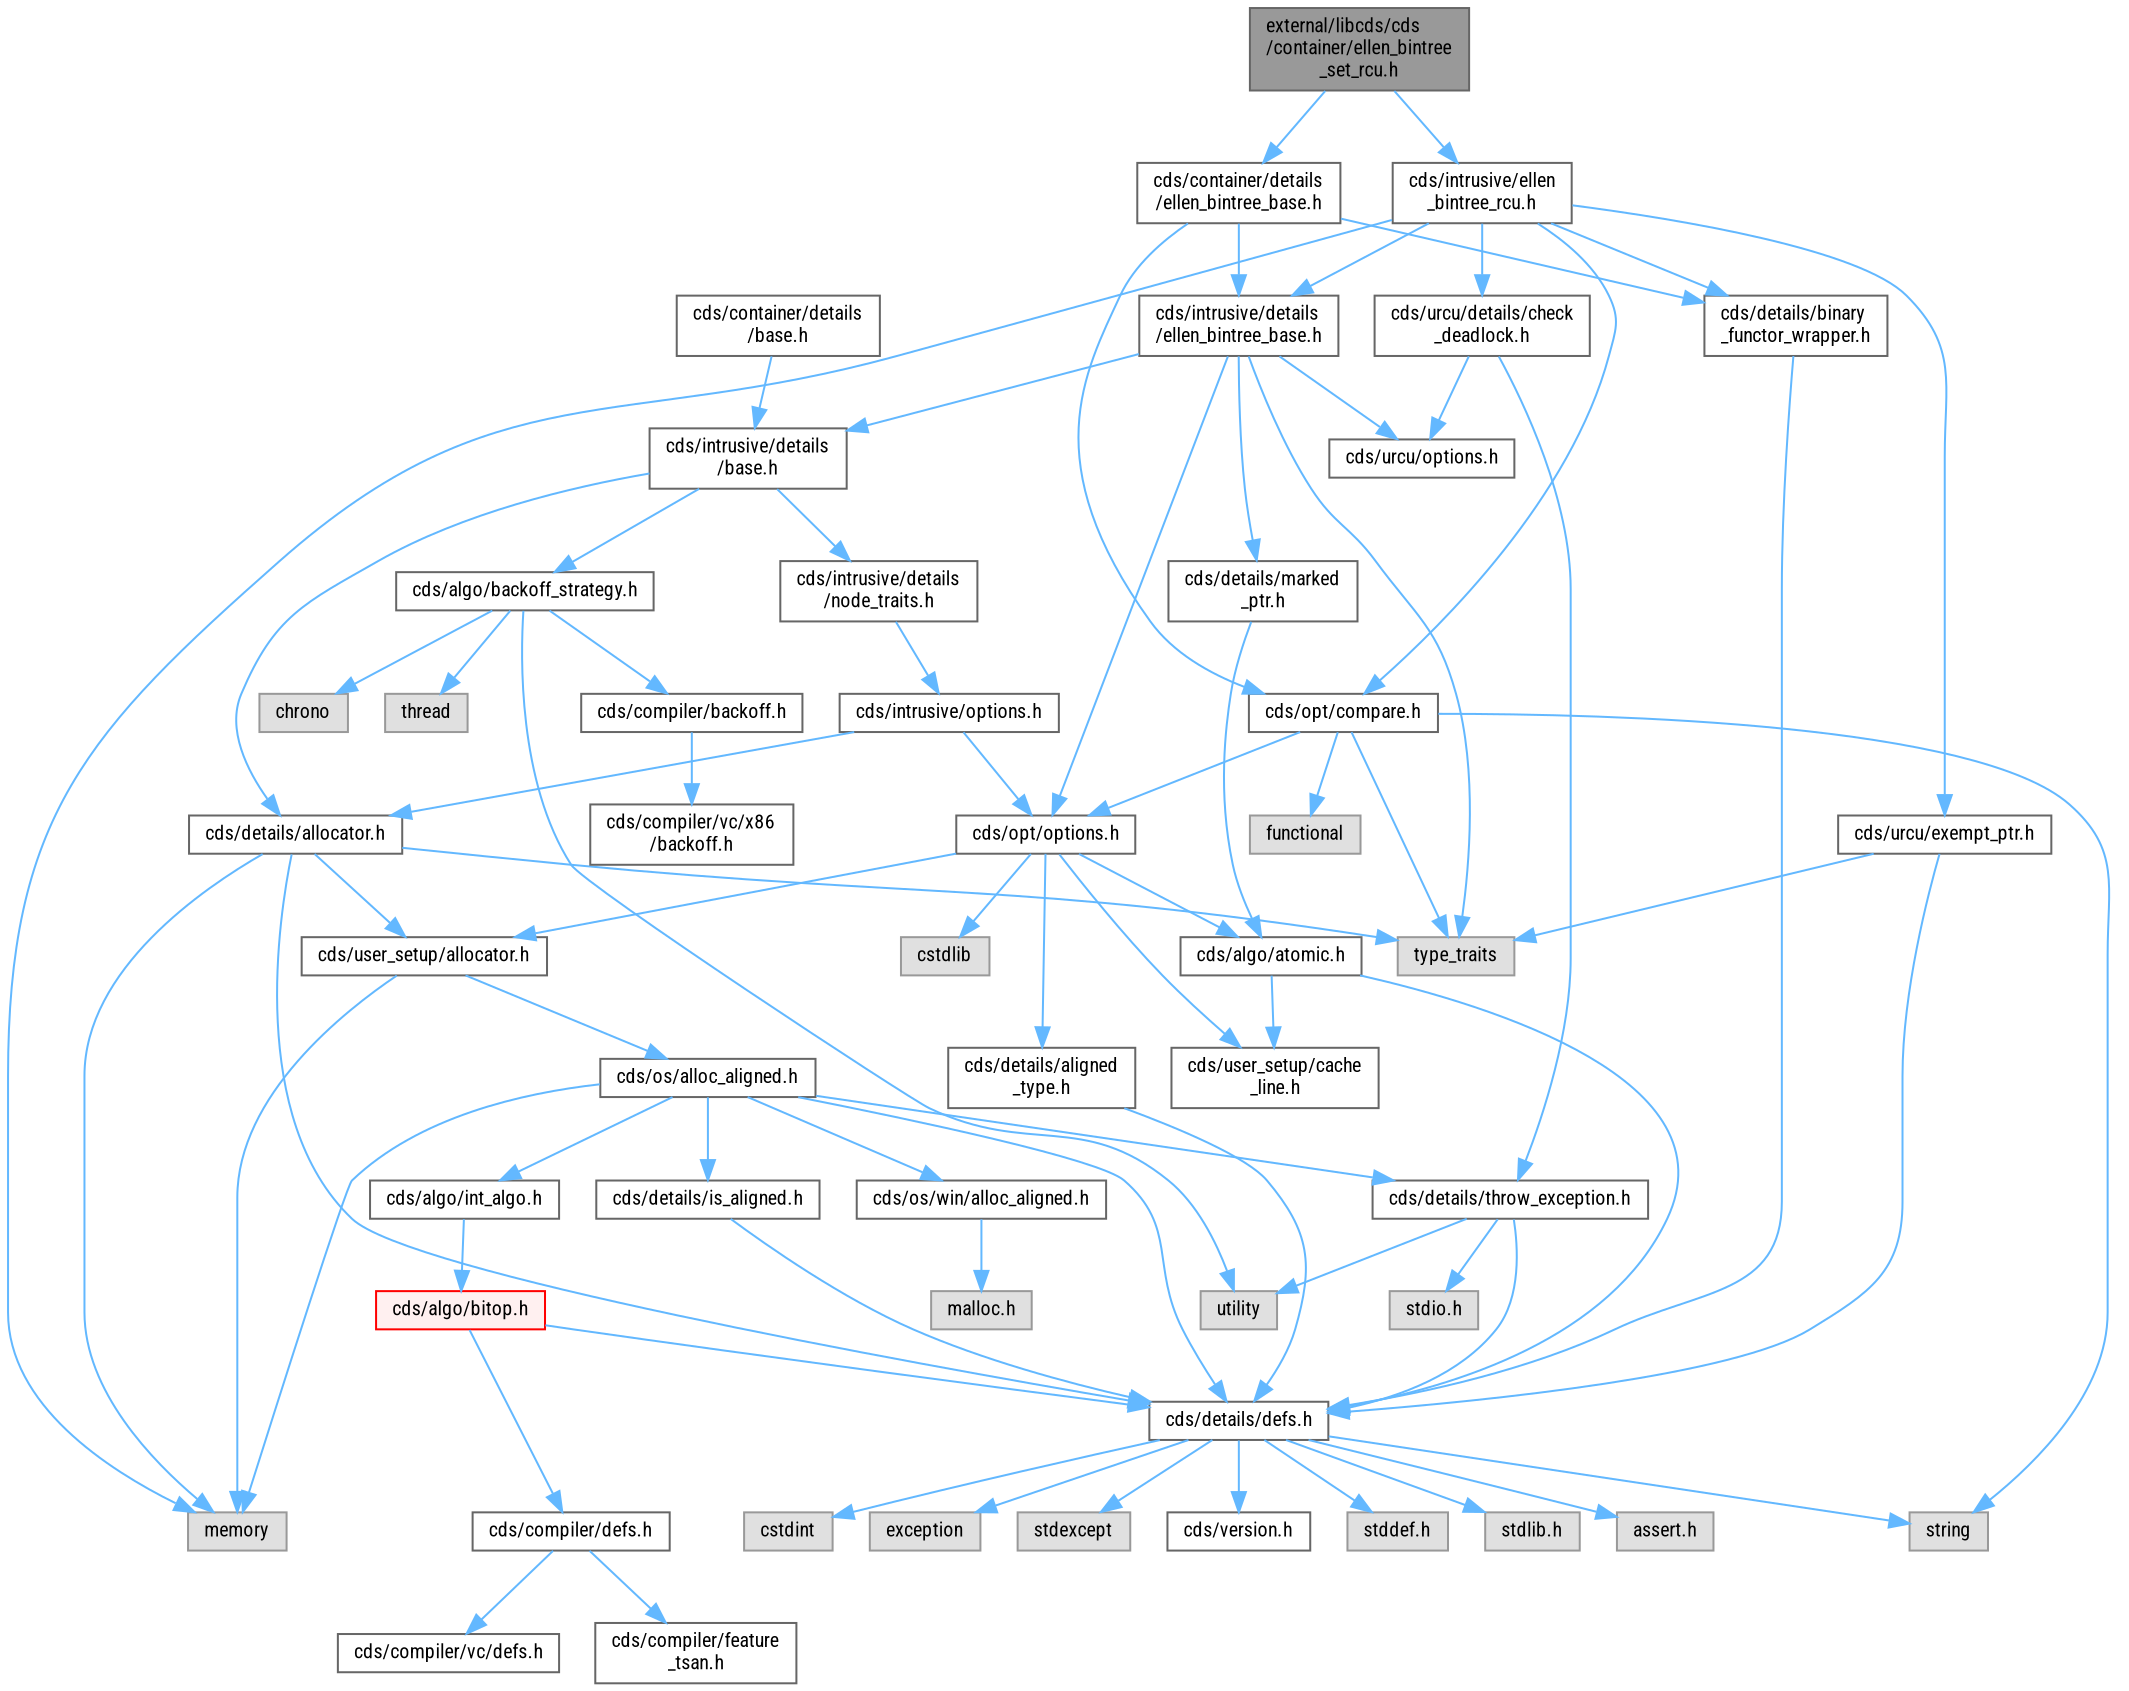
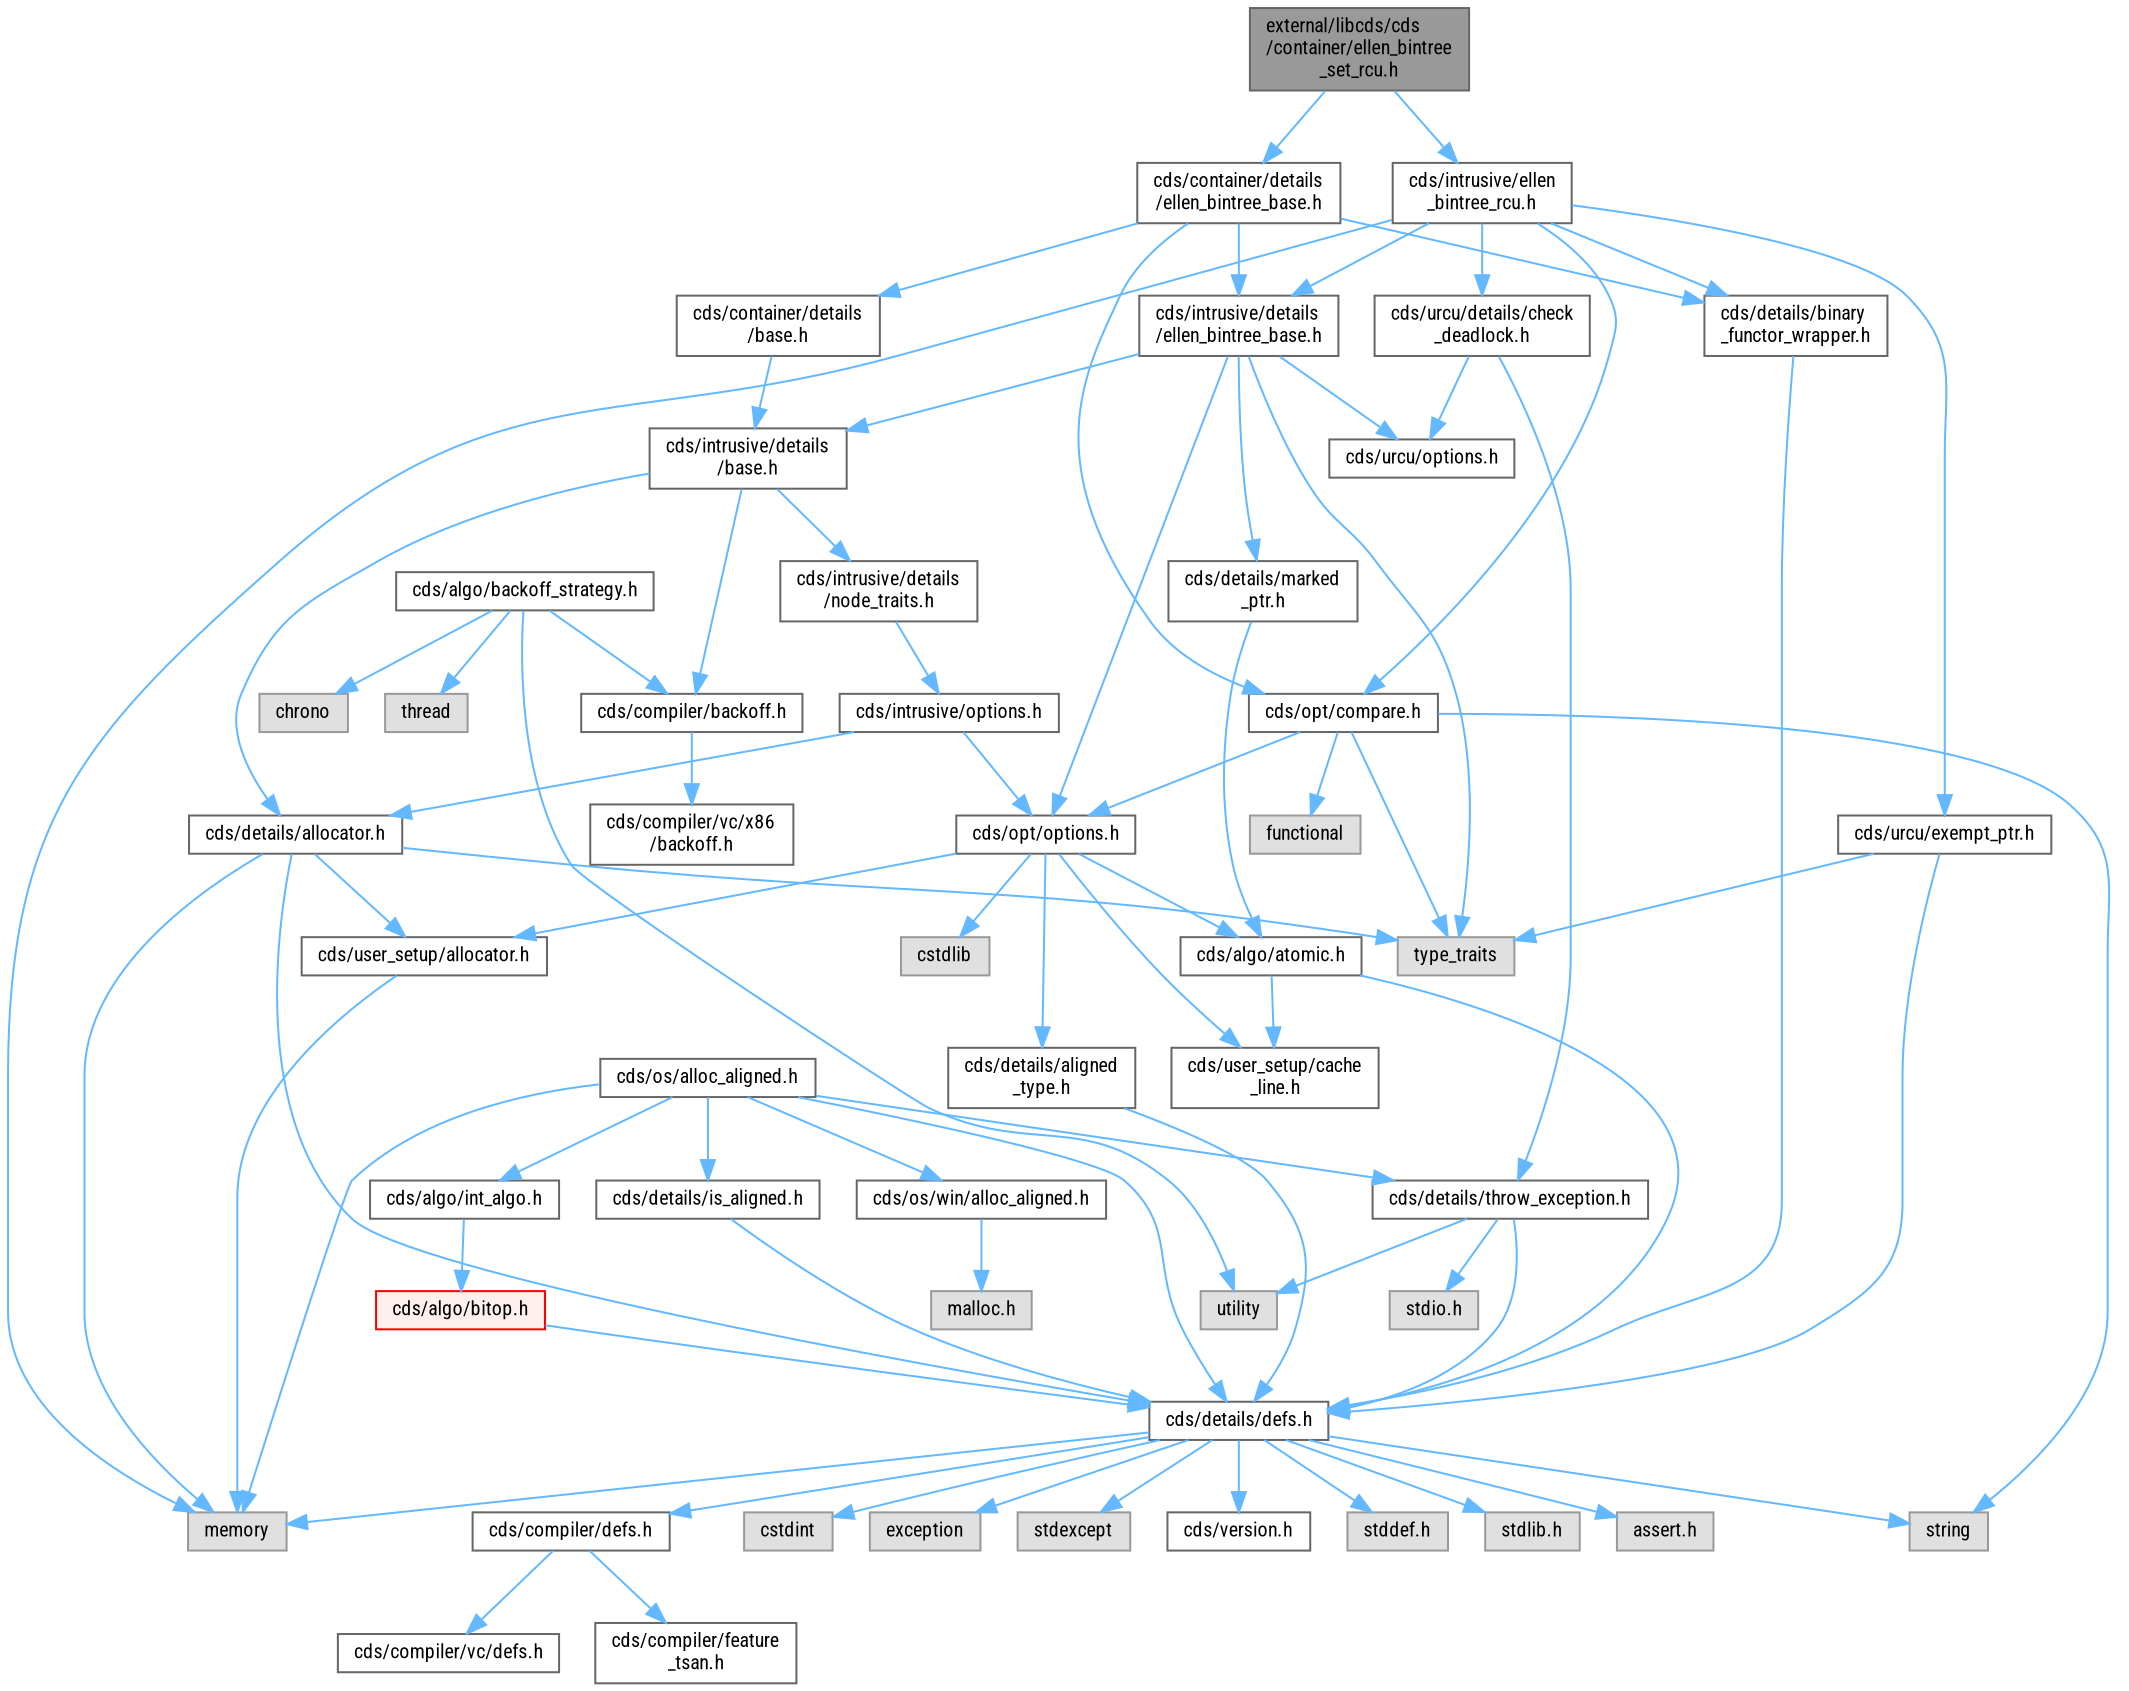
none -> (1018, 257)
(636, 525) -> (721, 581)
(557, 1013) -> none
(511, 1412) -> (920, 1474)
none -> (728, 1477)
